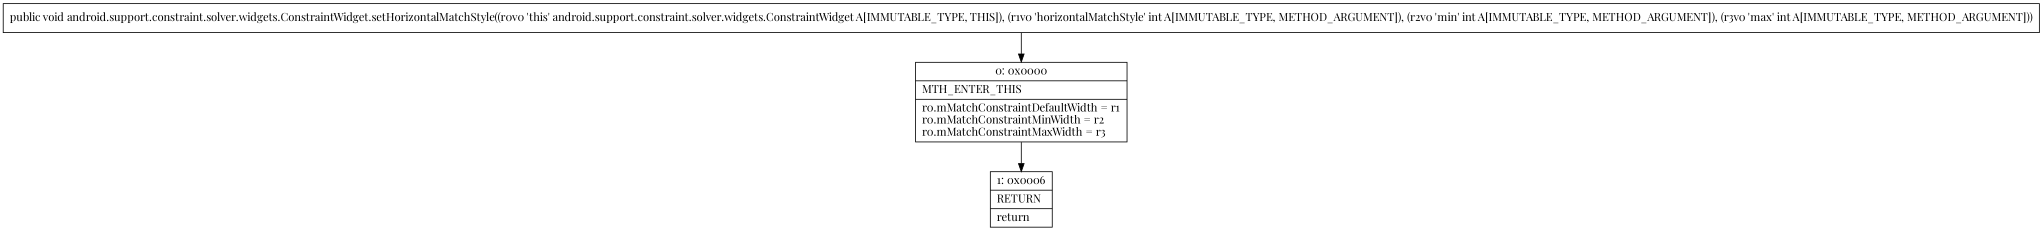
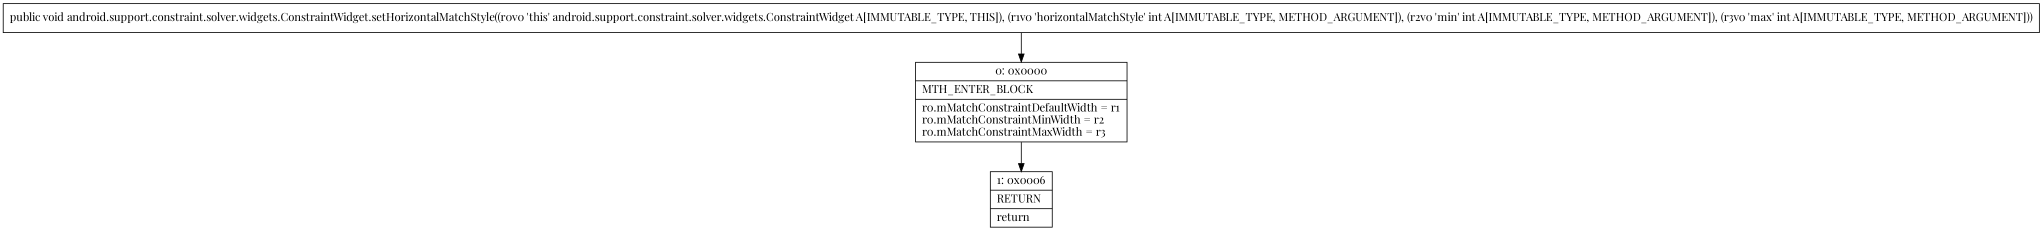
(972, 90) -> (978, 90)
